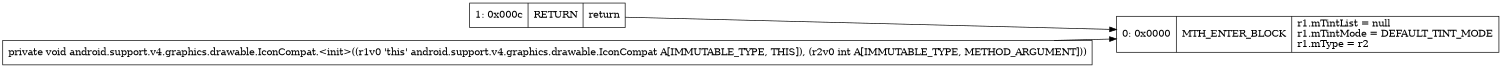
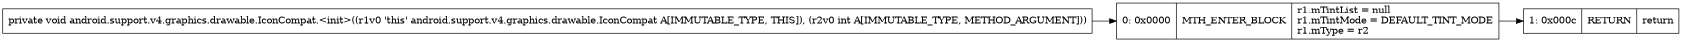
(867, 23) -> (1508, 21)
